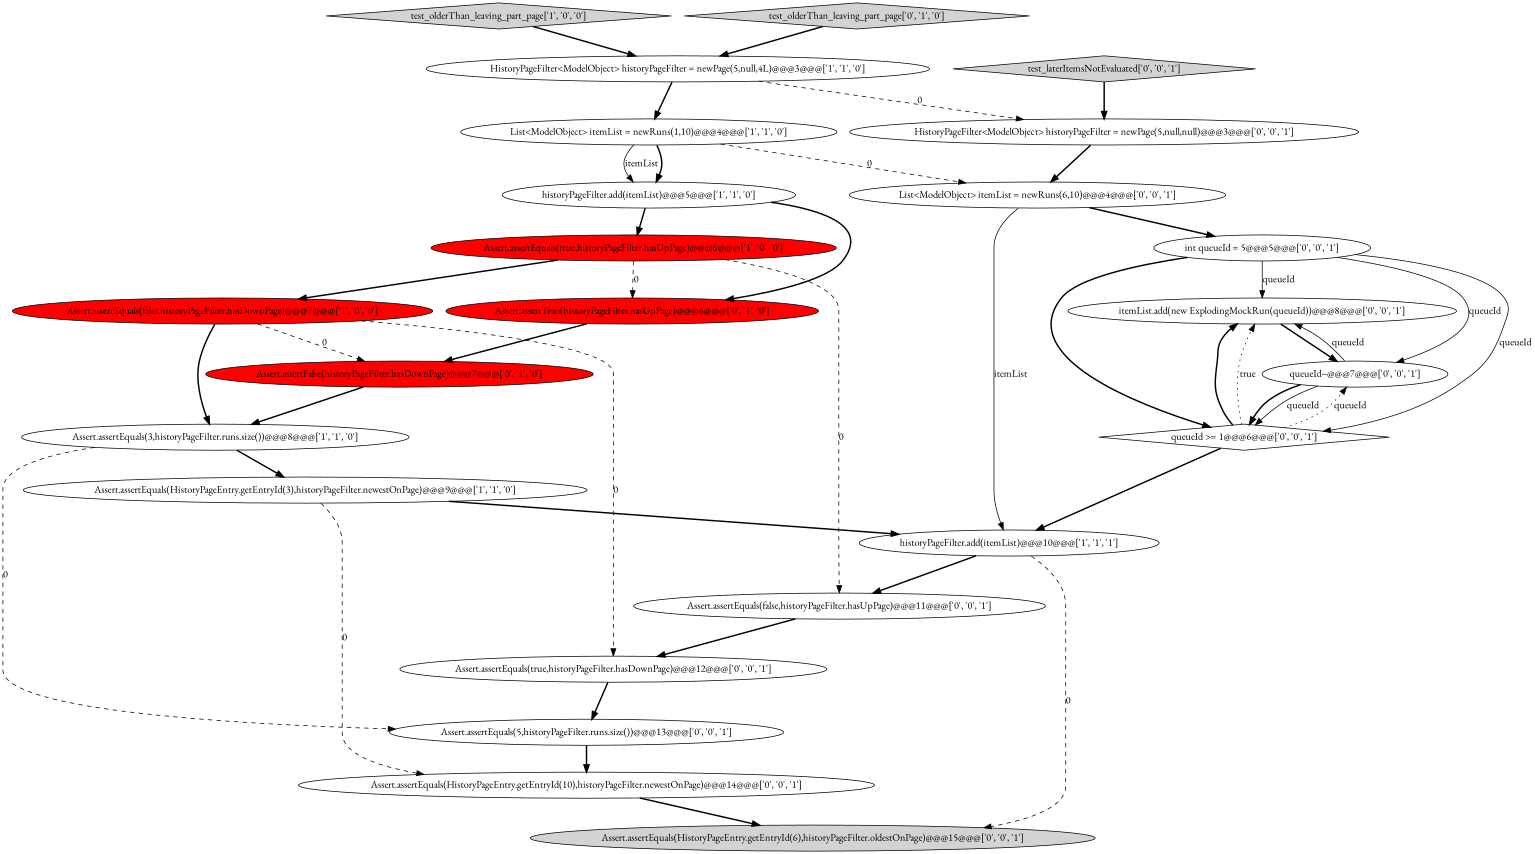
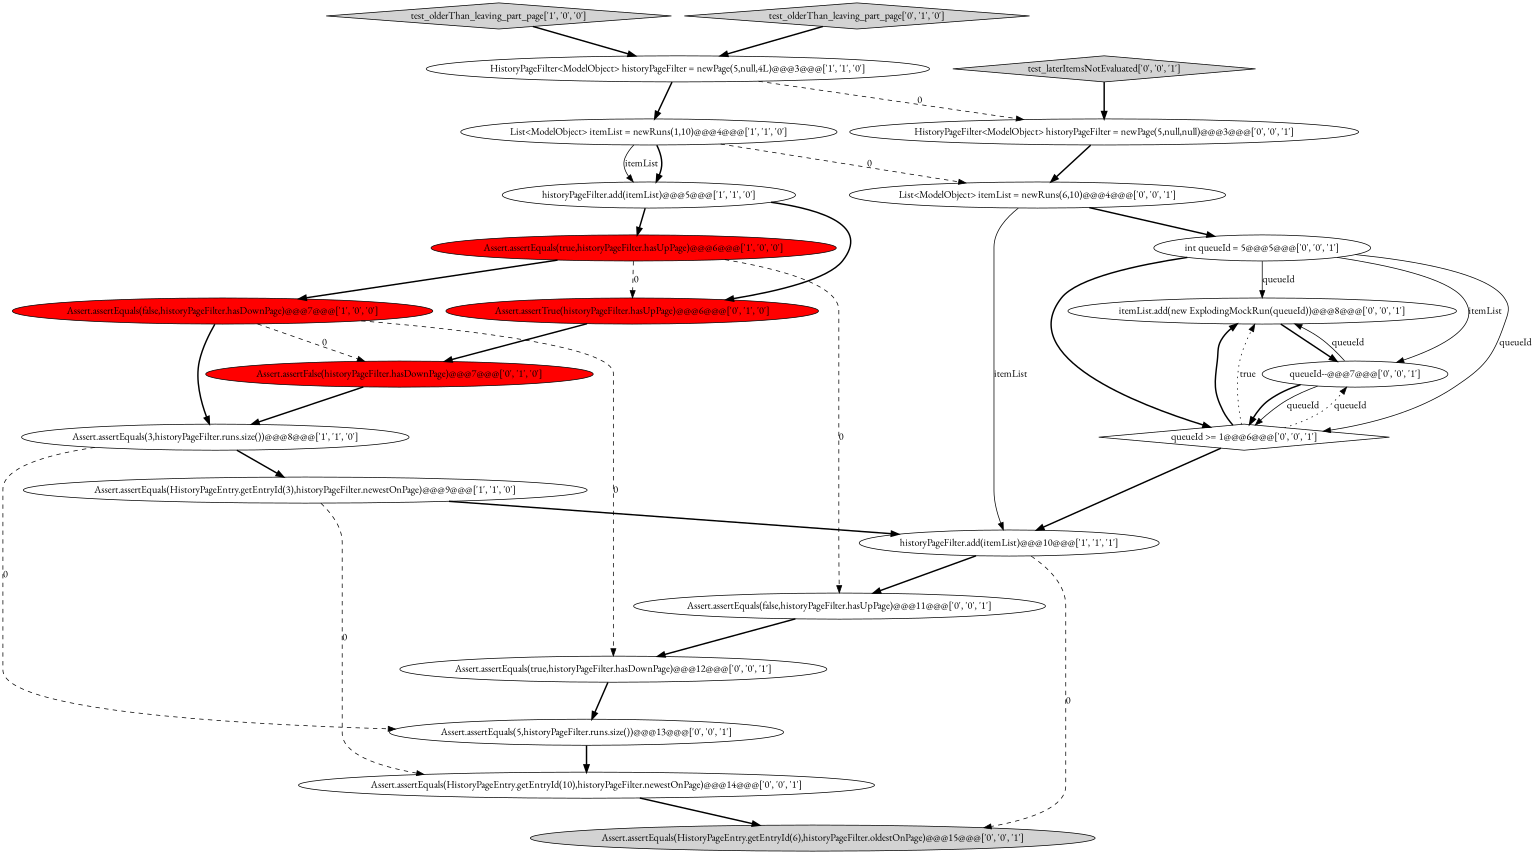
(1485, 311) -> (1485, 311)
